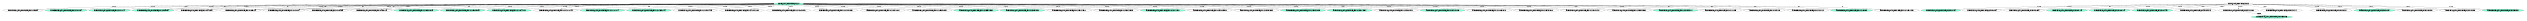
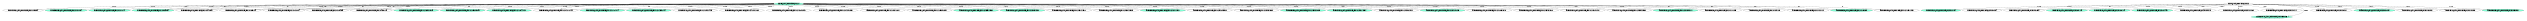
(2255, 14) -> (2289, 6)
